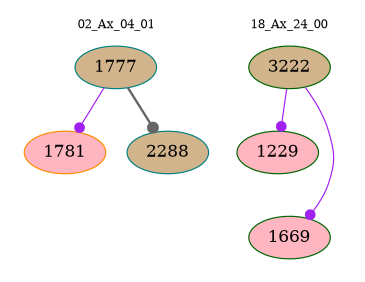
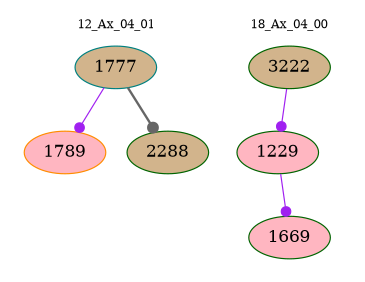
(116, 25) -> (116, 25)
(290, 25) -> (290, 25)
(333, 148) -> (283, 190)
(65, 152) -> (65, 152)
(168, 152) -> (168, 152)
